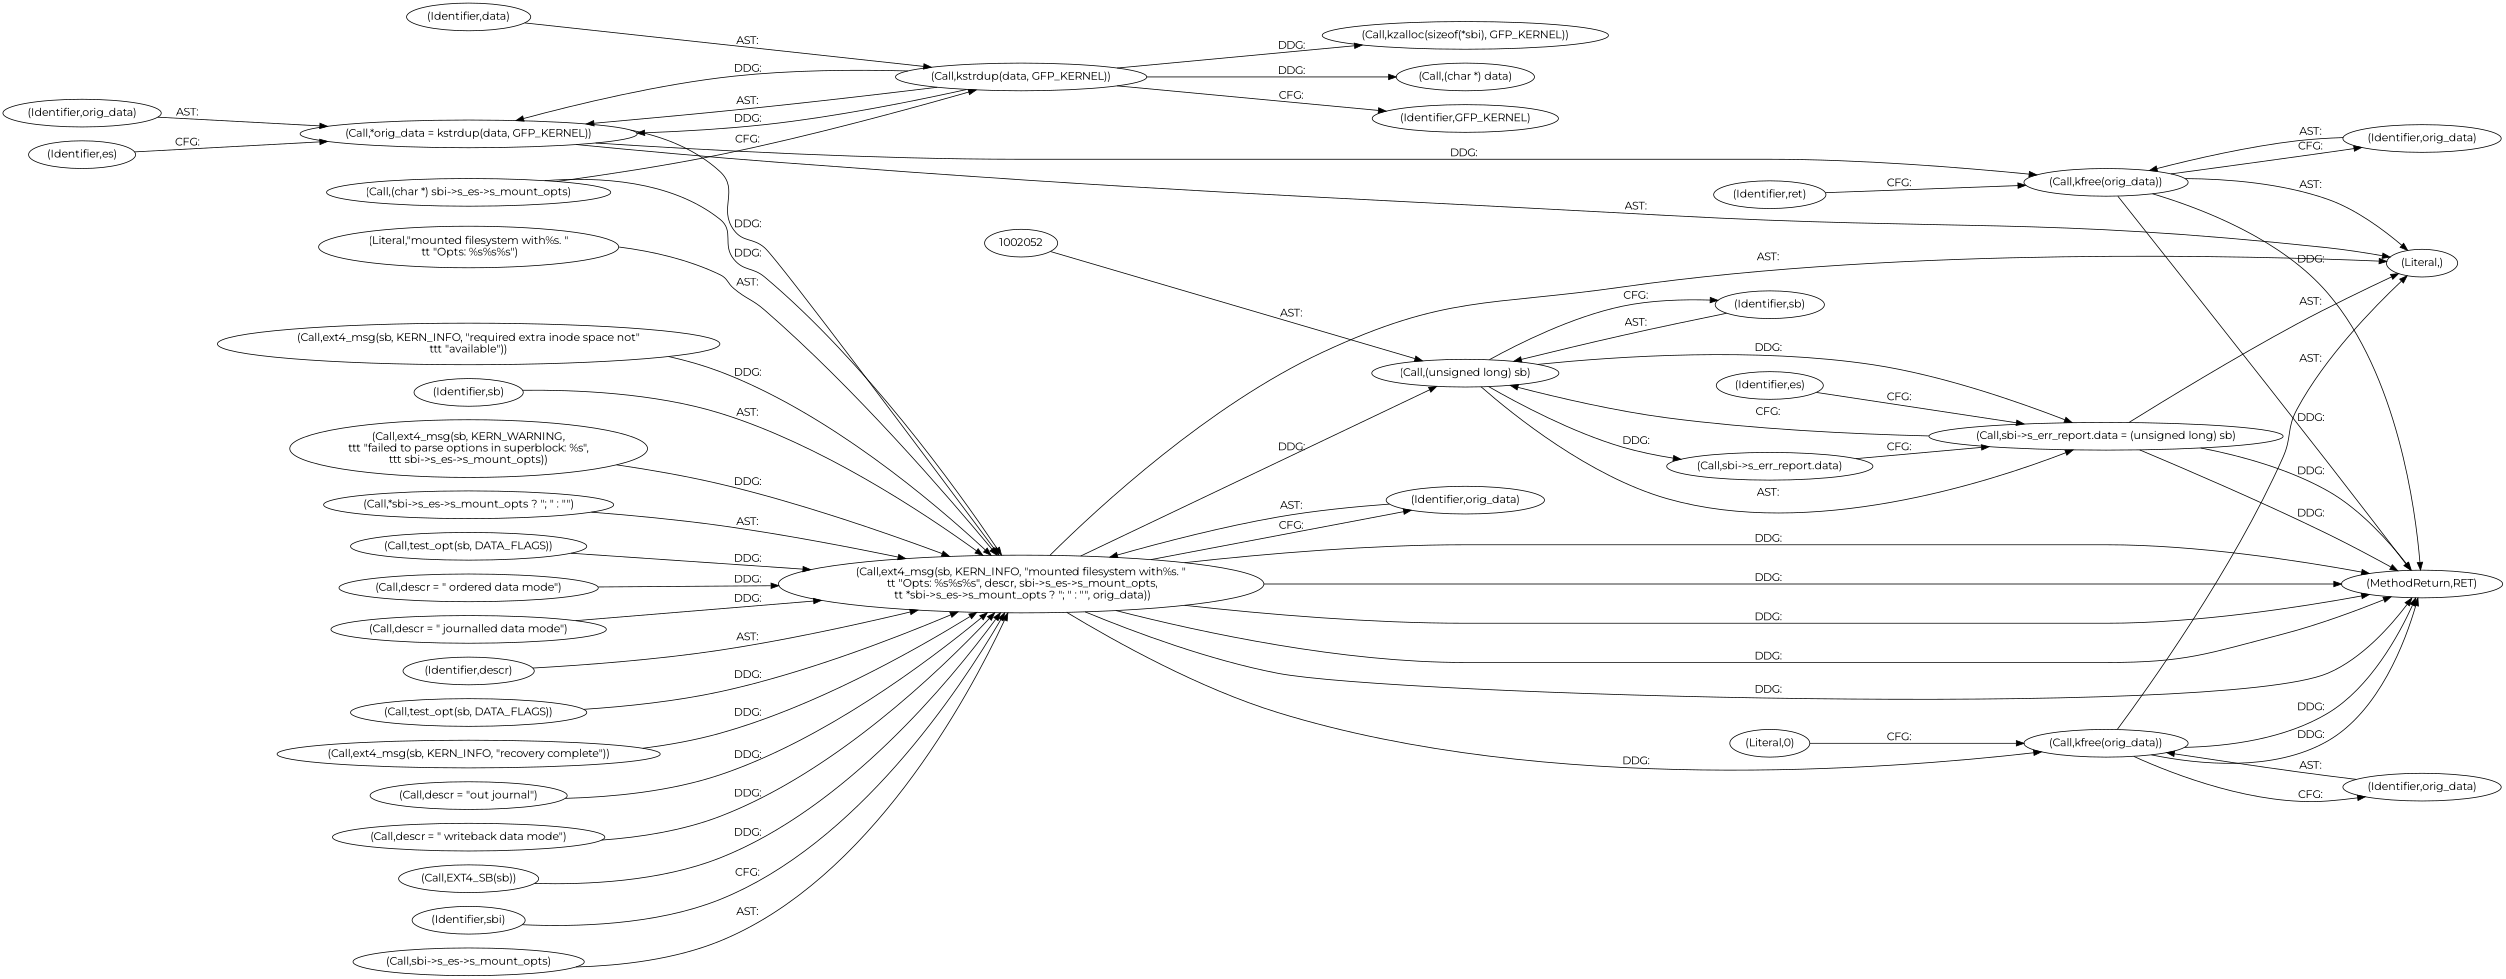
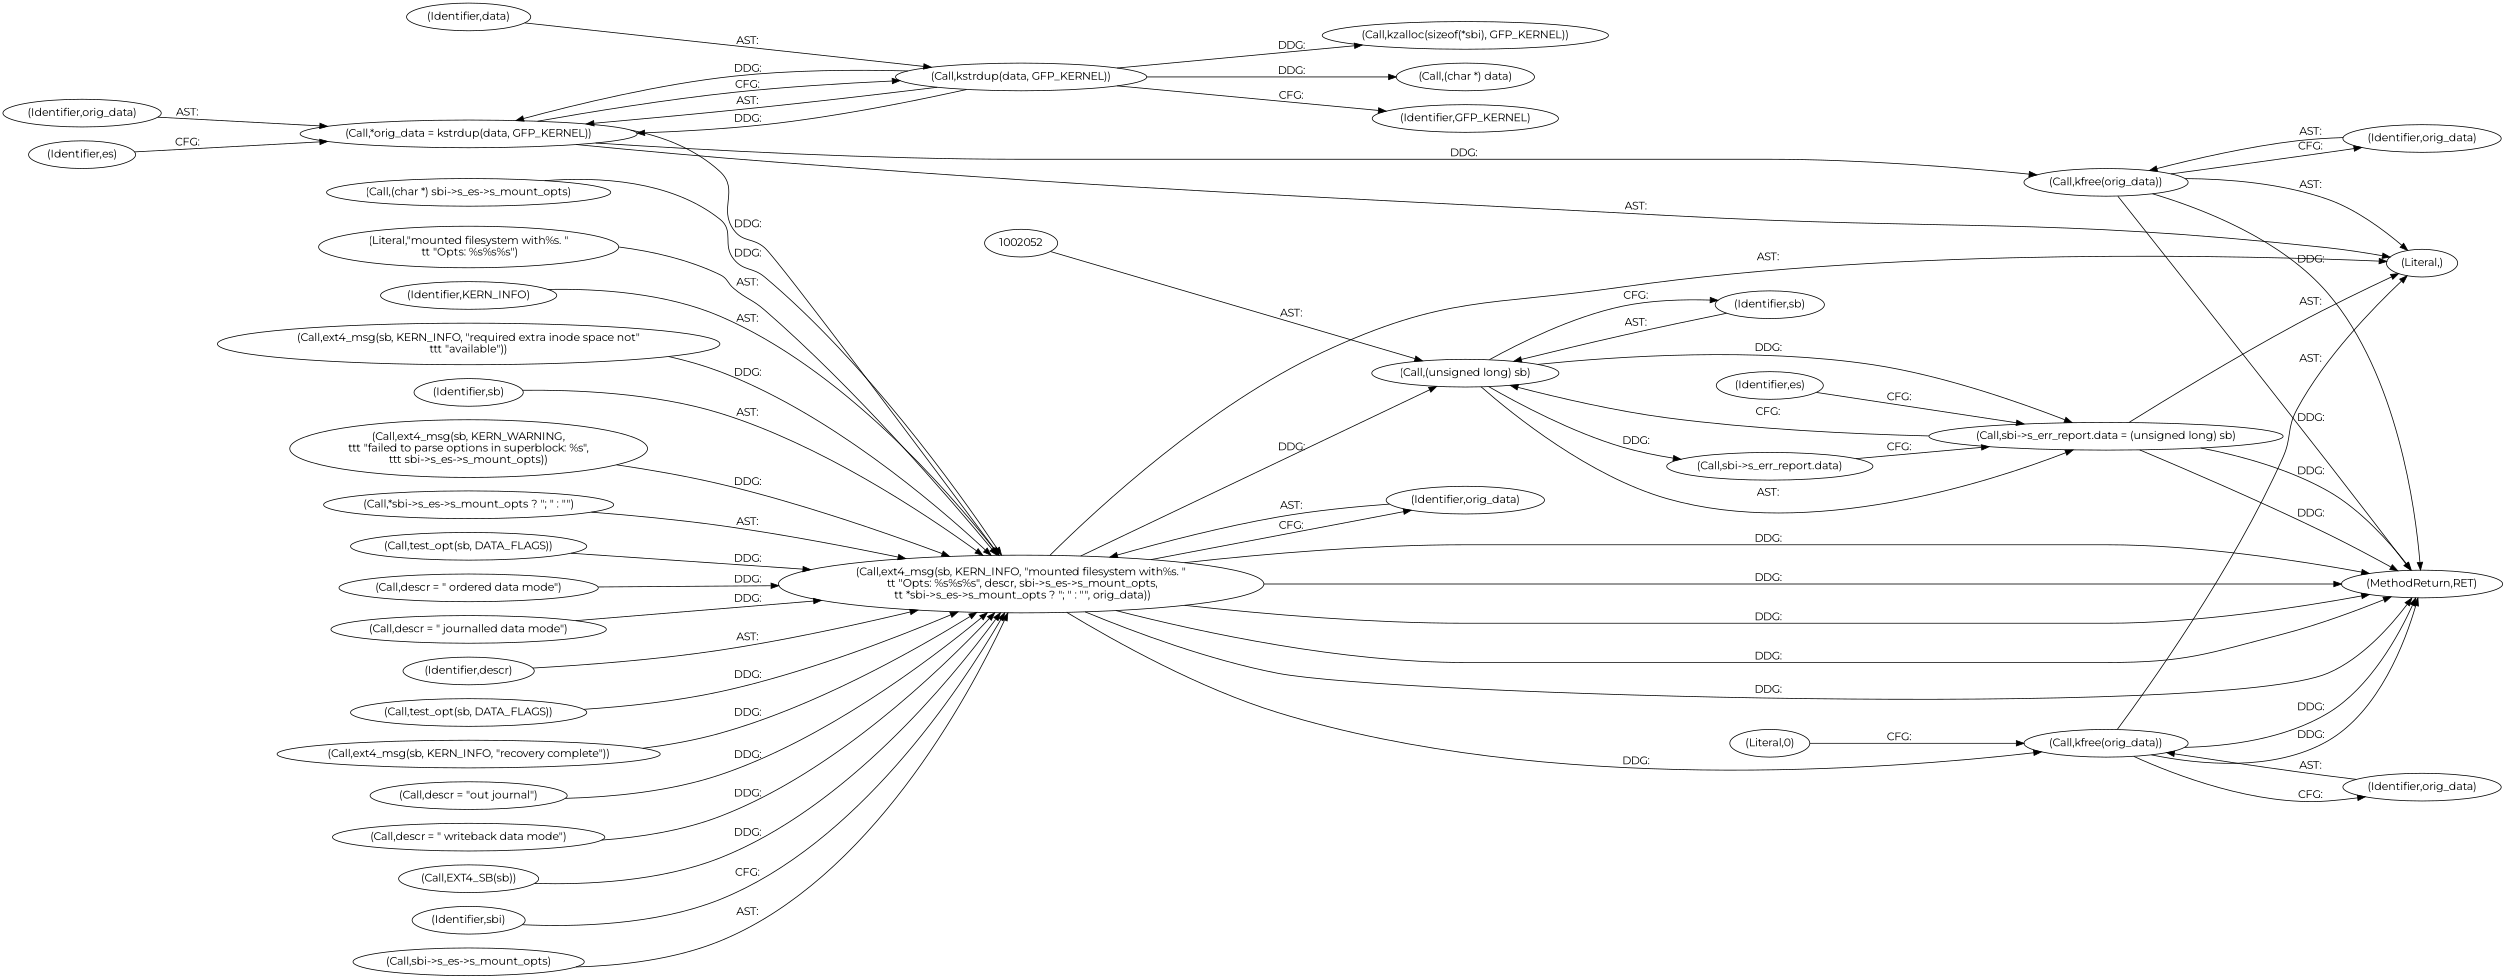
(765, 145) -> (714, 95)
(1770, 195) -> none
none -> (469, 295)
